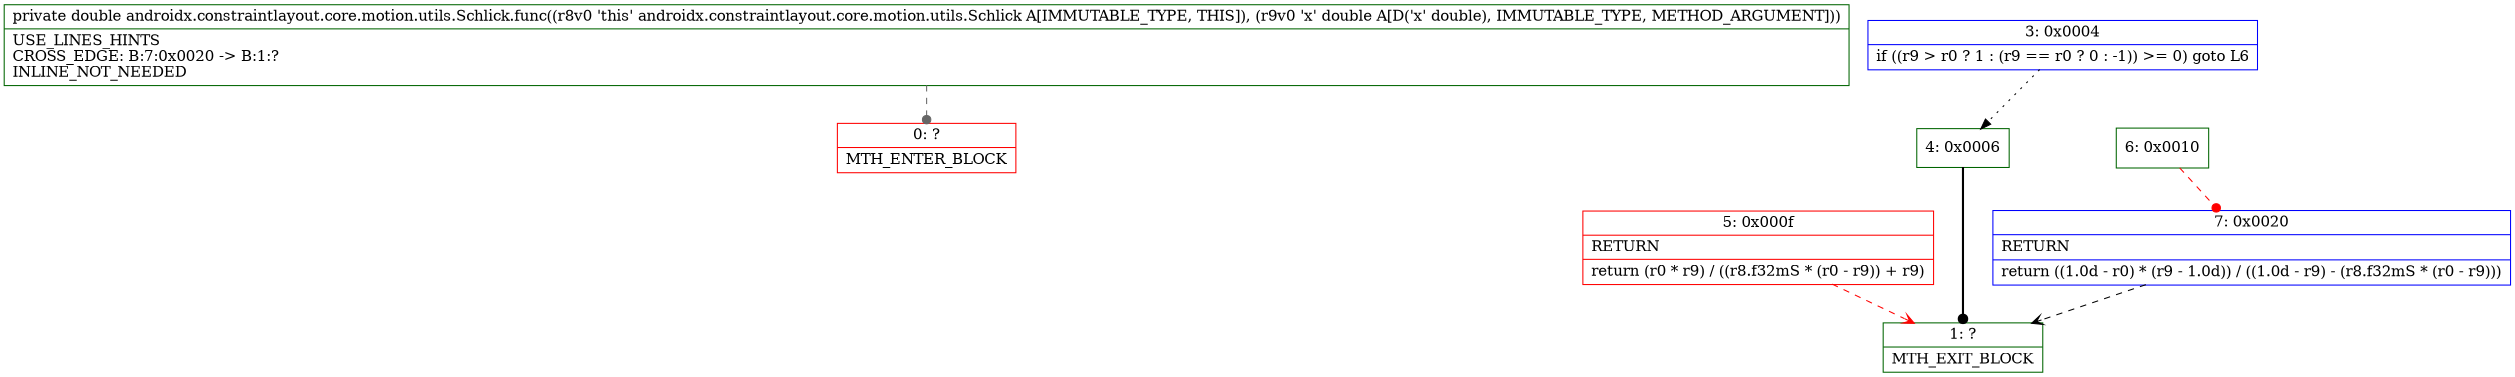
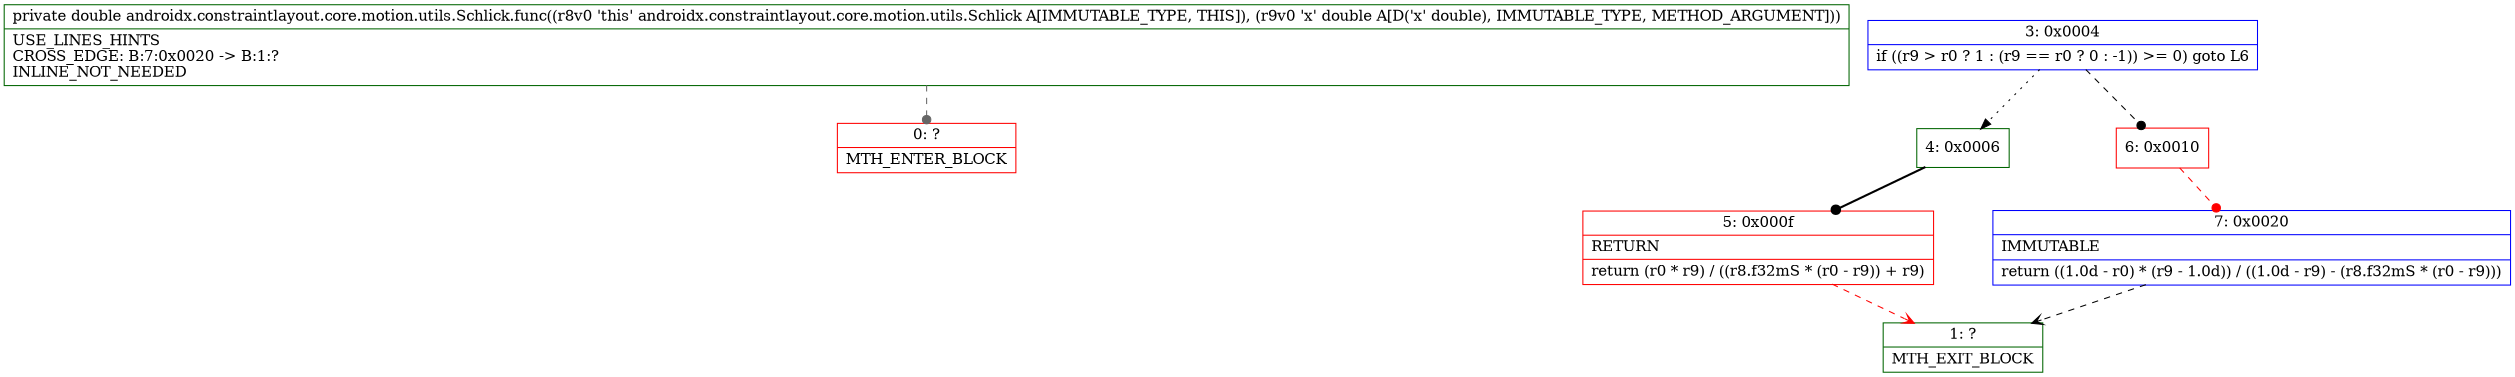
none -> (2112, 96)
(2162, 148) -> (2162, 148)
(1963, 241) -> (1883, 187)
(2035, 247) -> (2051, 247)
